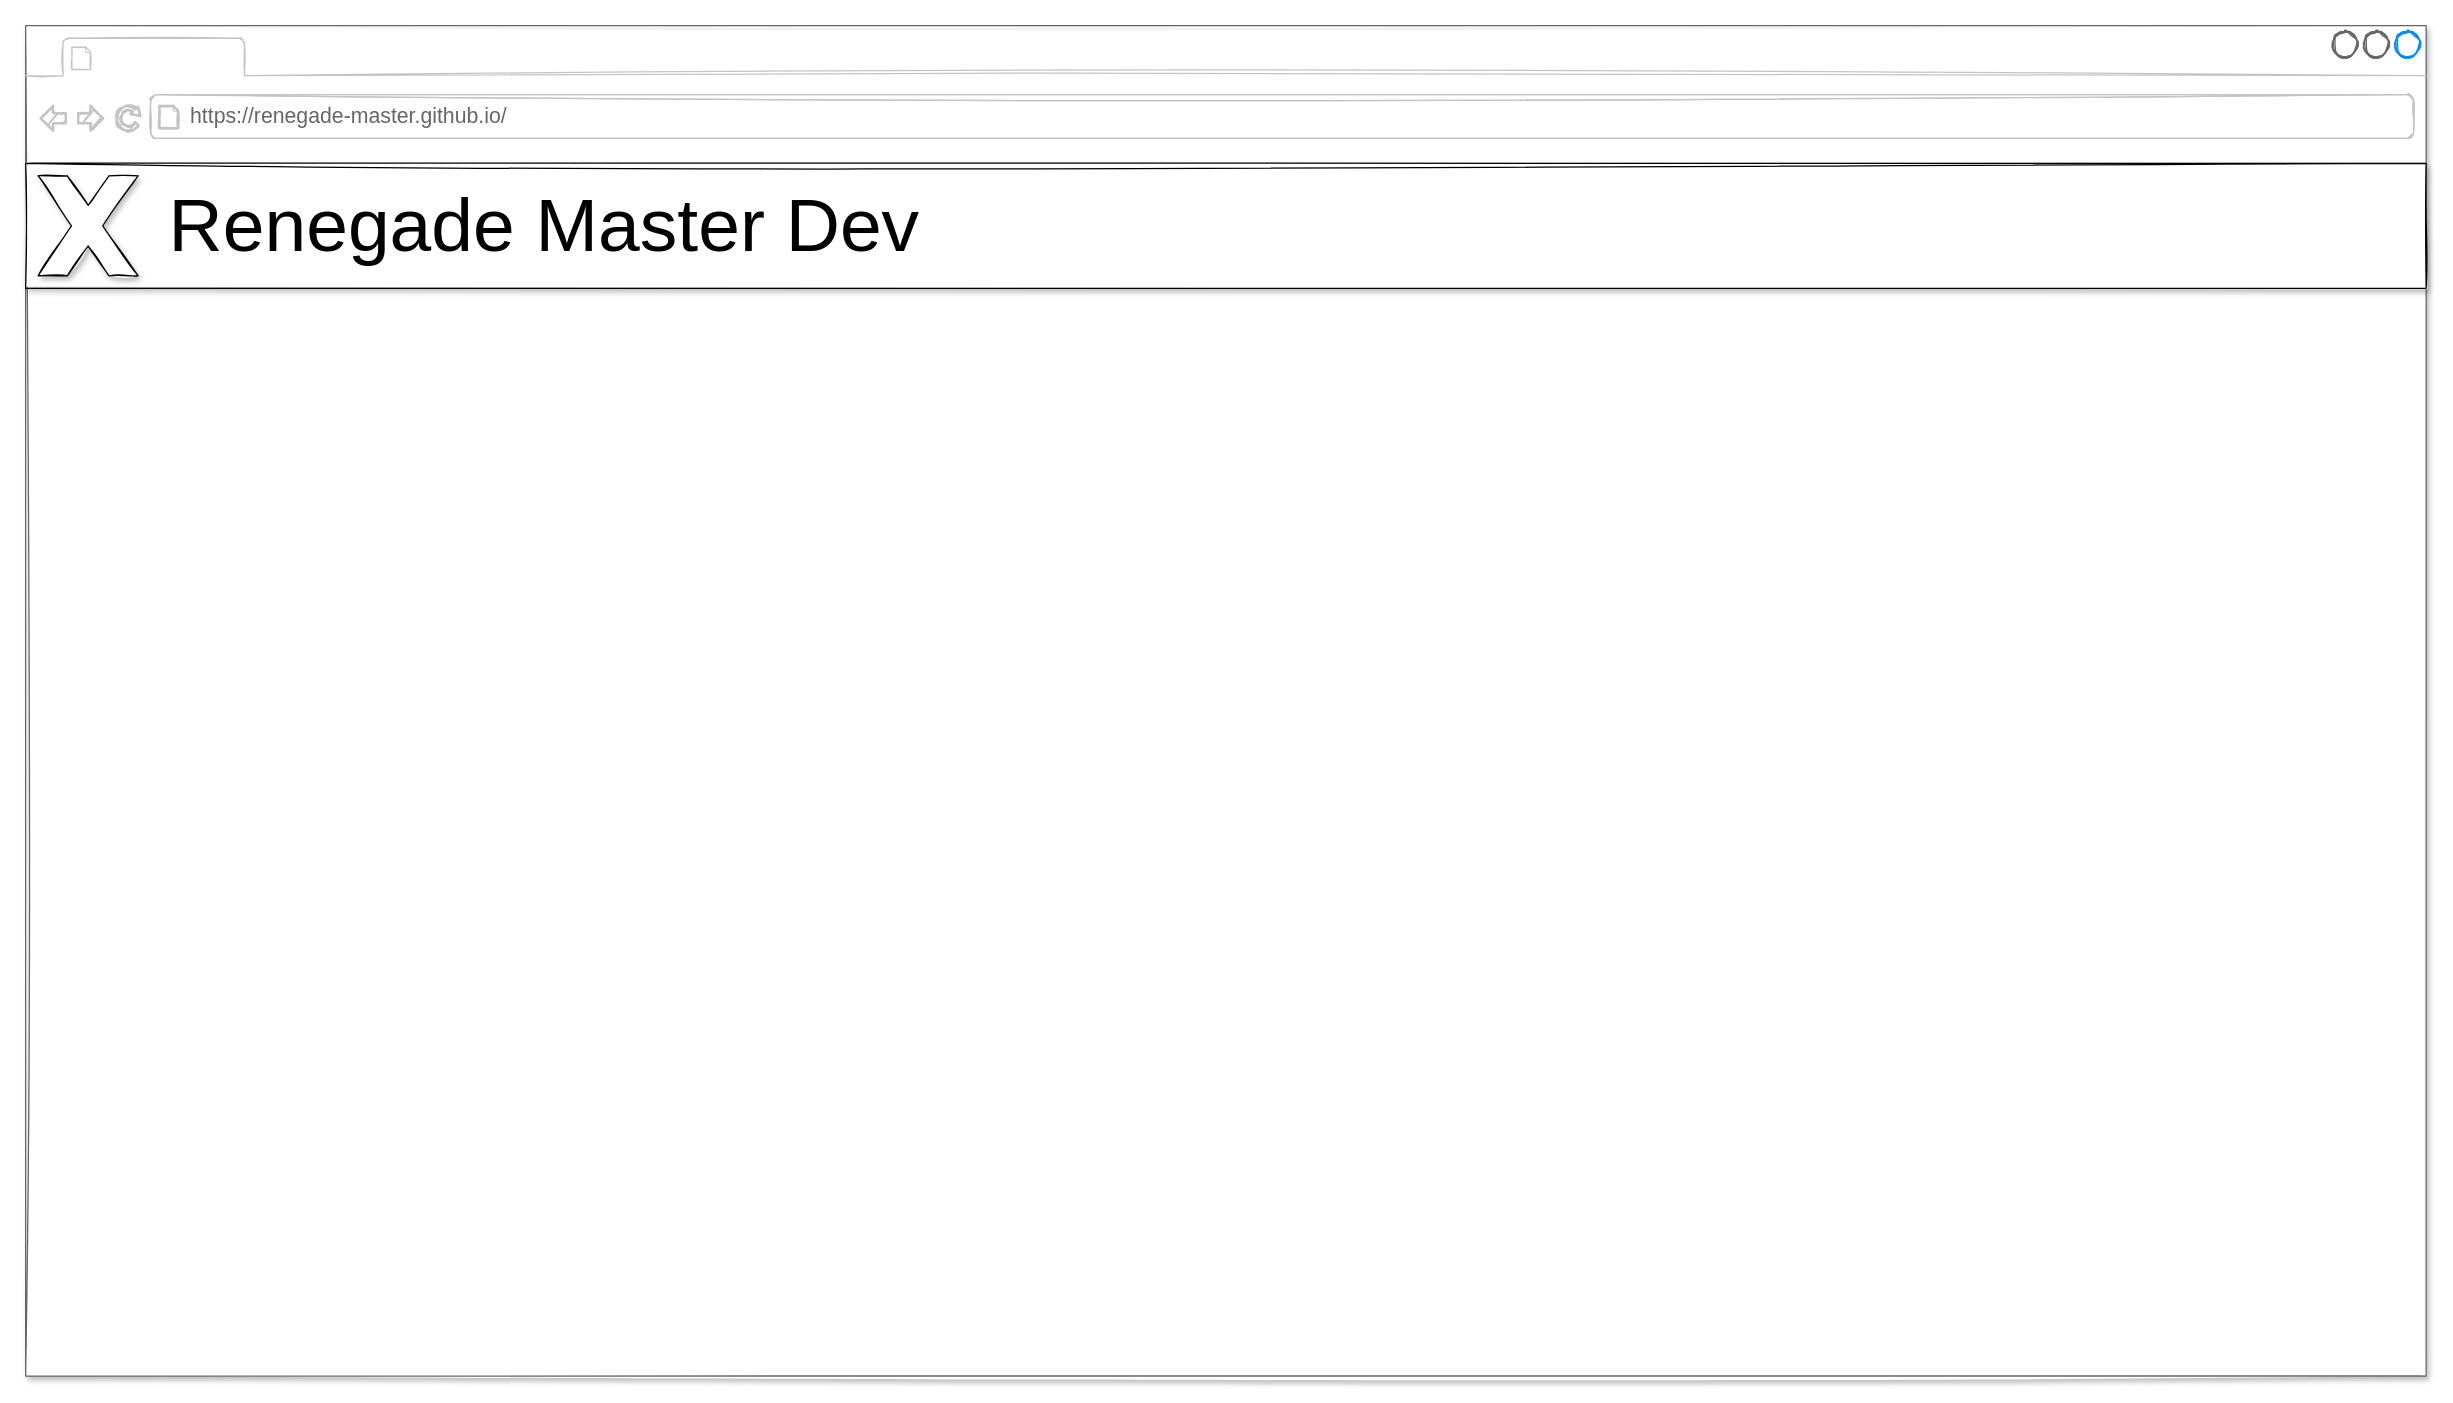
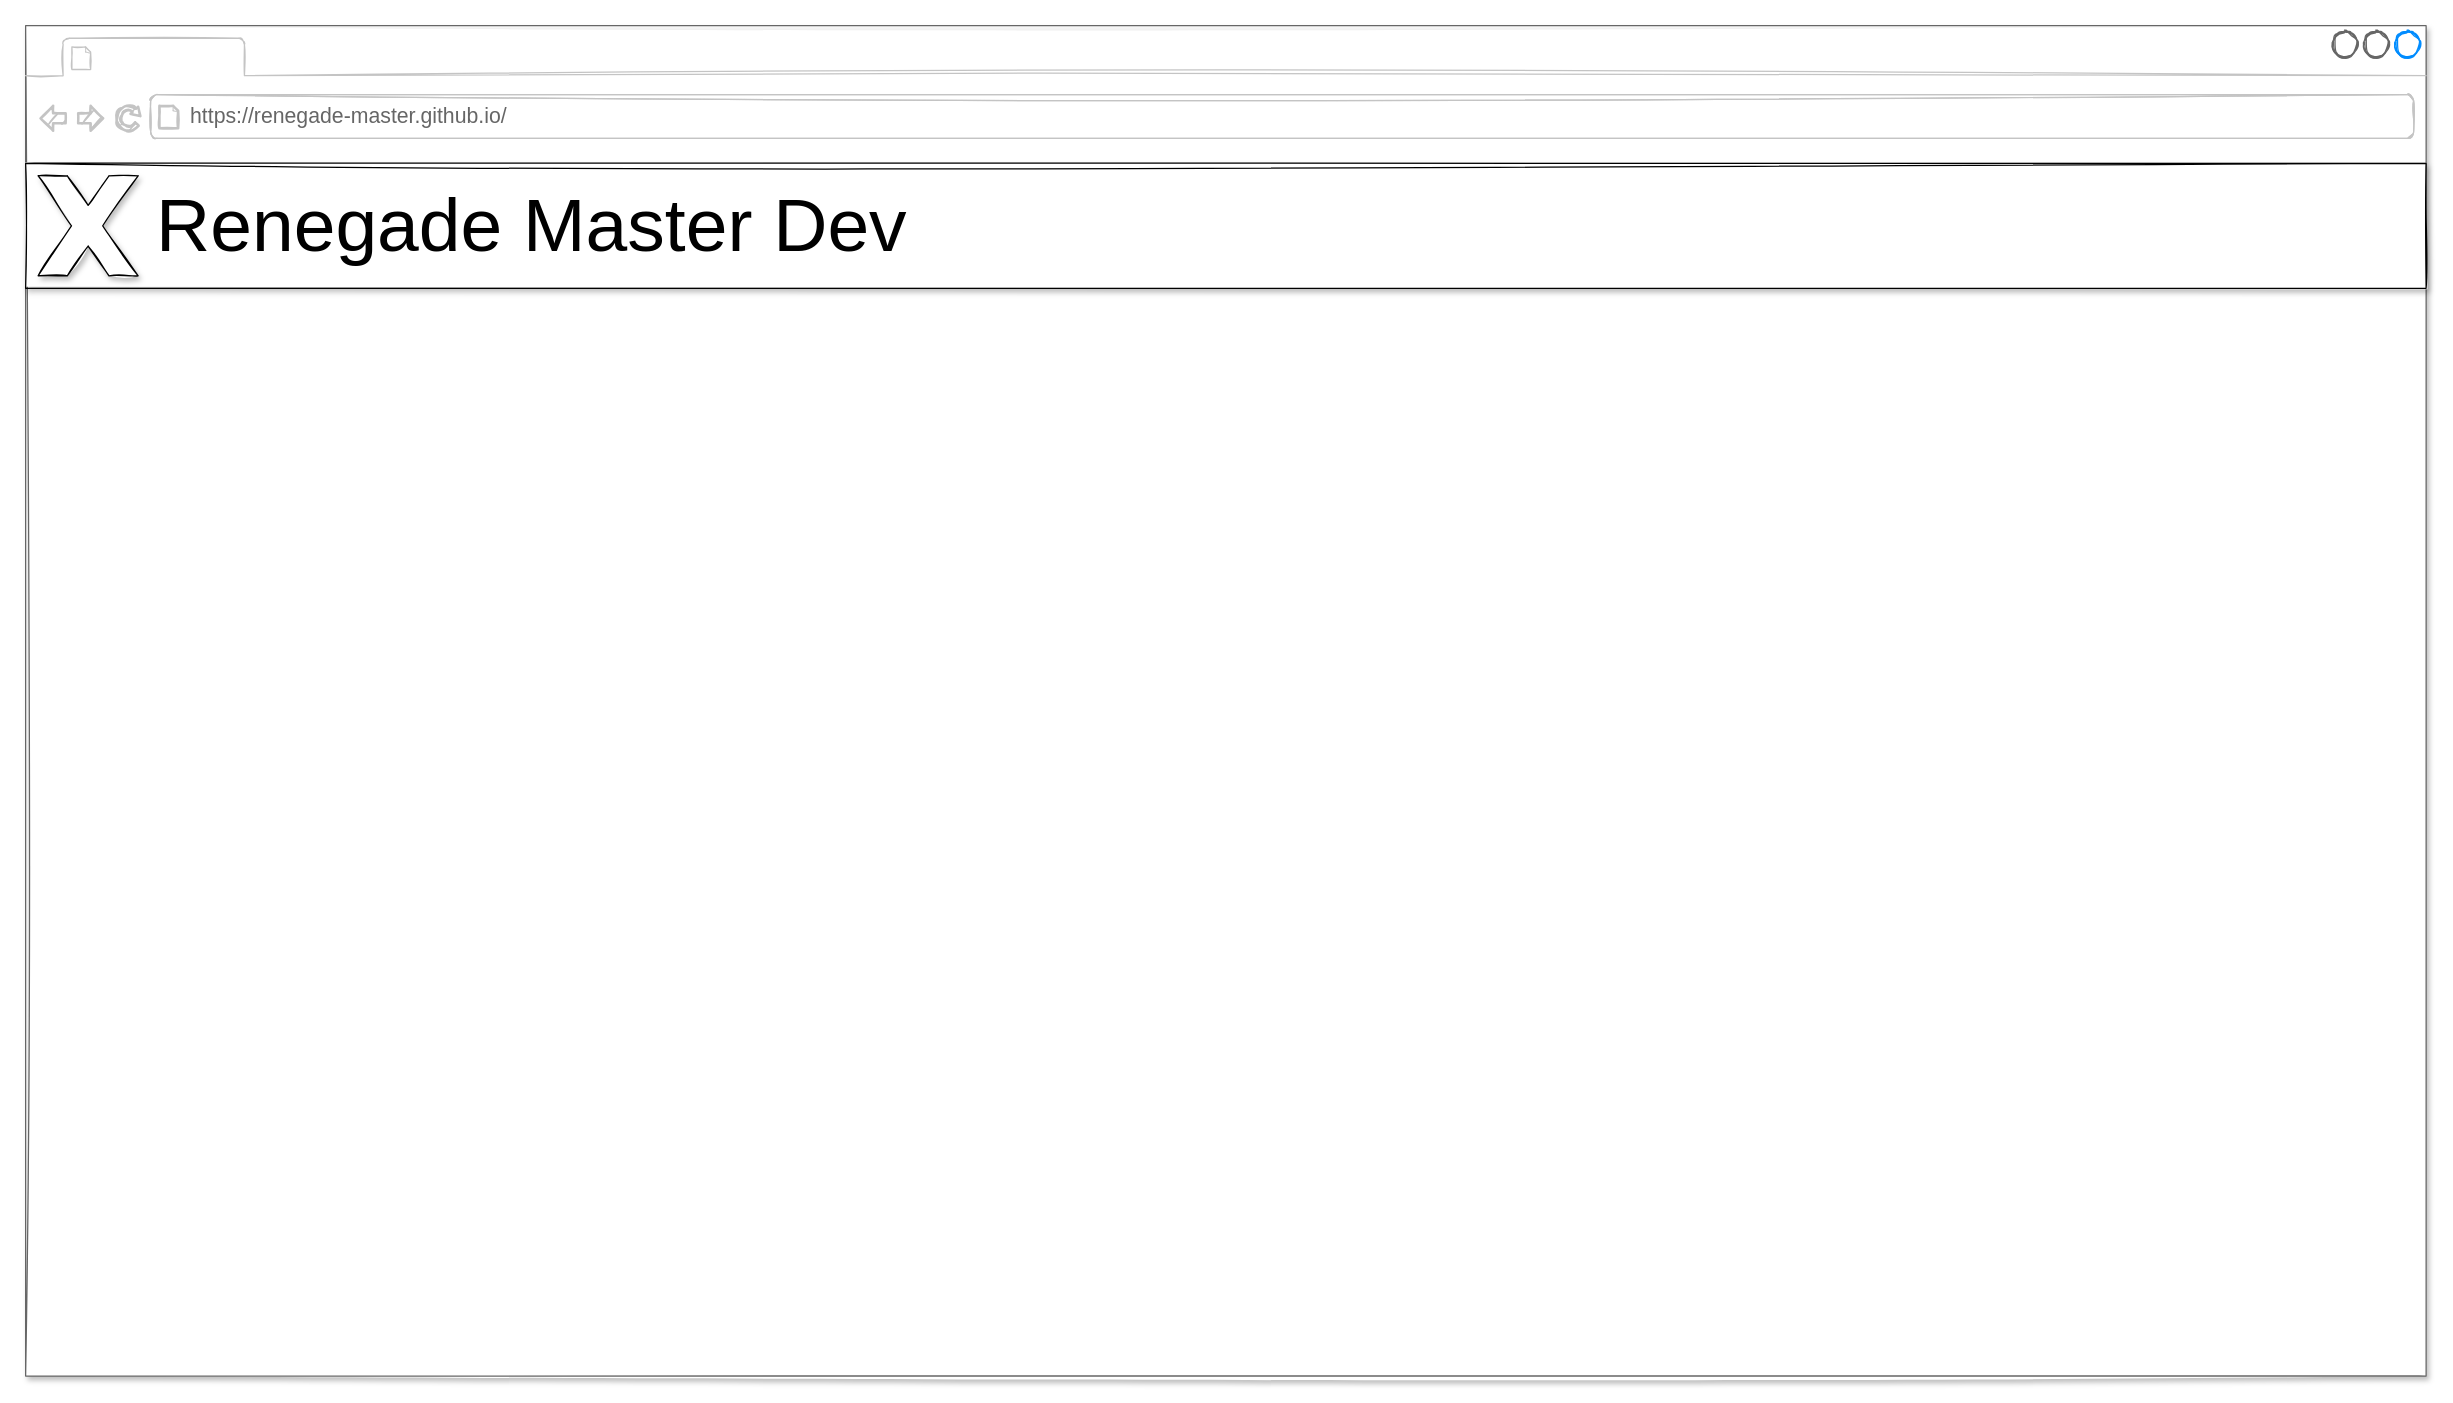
(544, 226) -> (532, 226)
